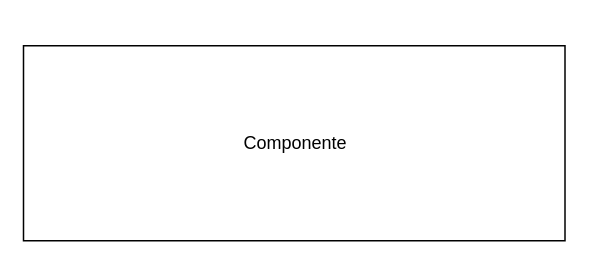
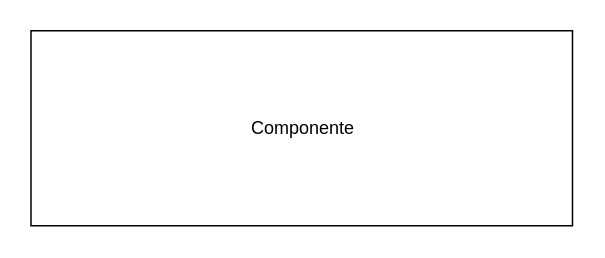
(294, 143) -> (302, 128)
